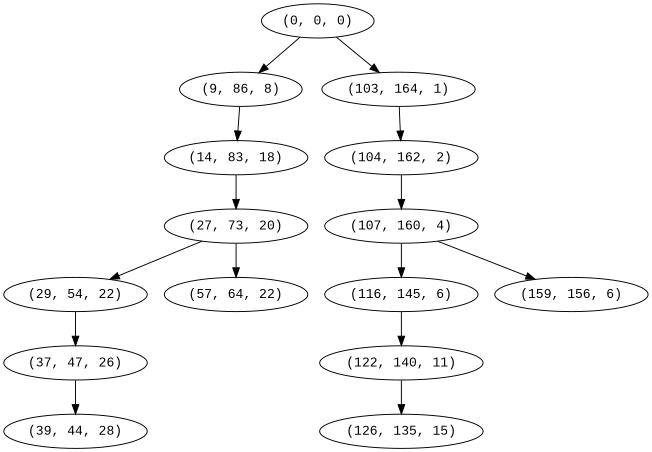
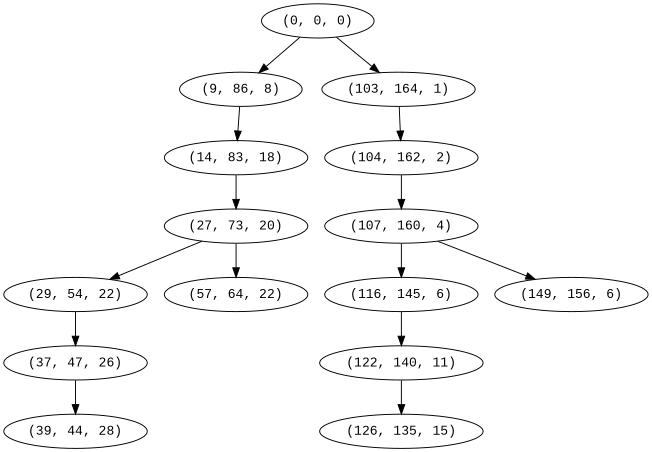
(571, 294) -> (571, 294)
